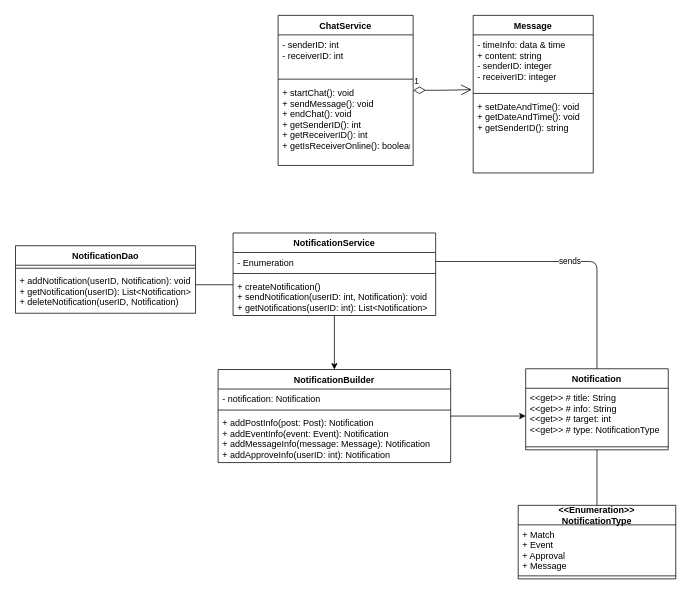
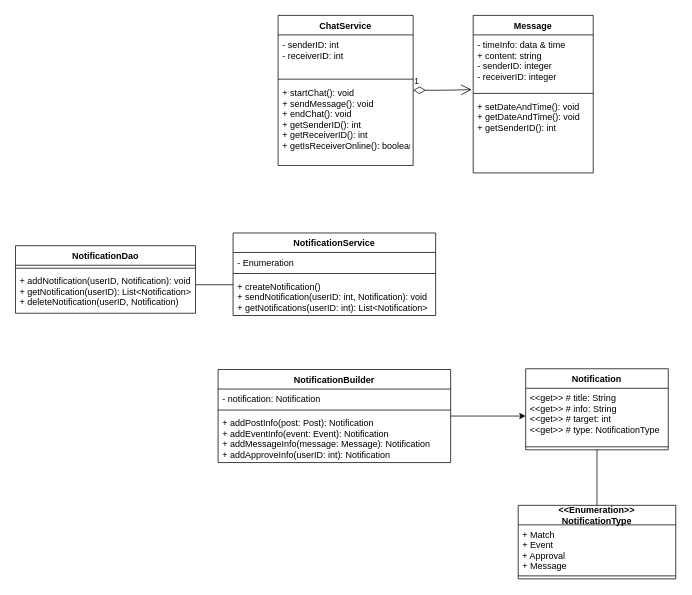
(532, 107) -> (532, 107)
(568, 261) -> none
(334, 340) -> none
